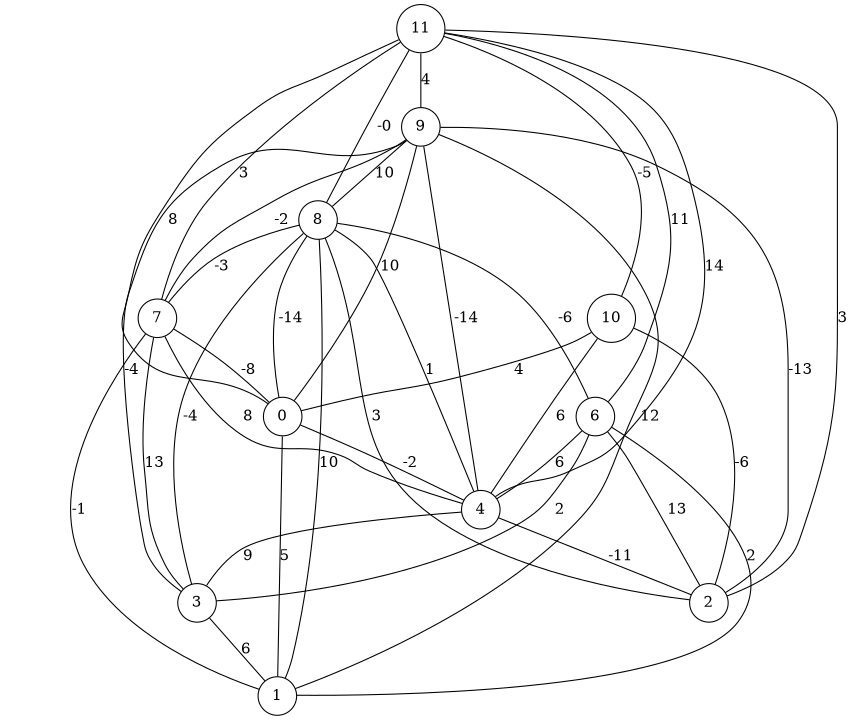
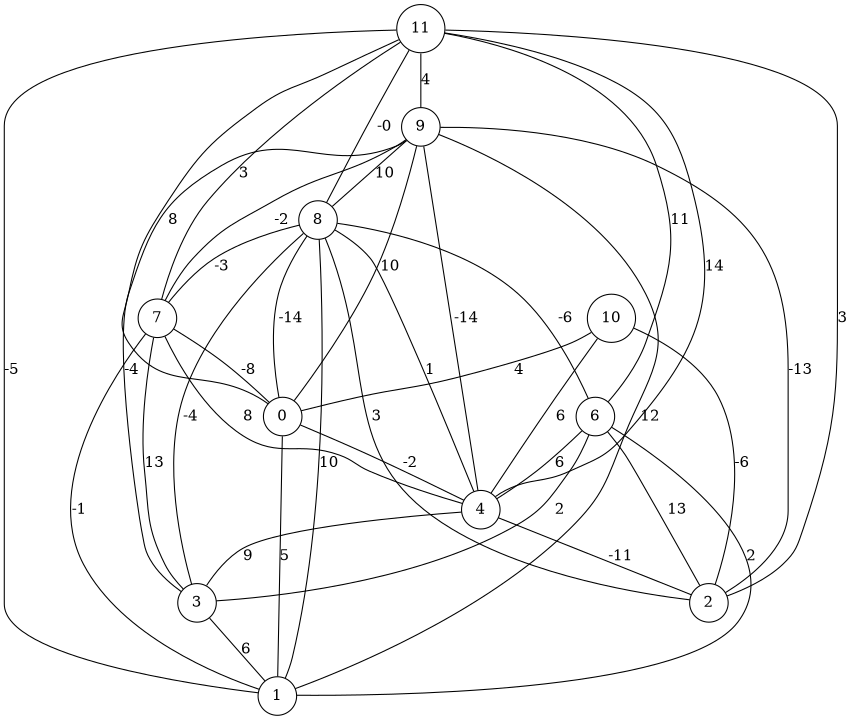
(602, 127) -> (4, 294)
